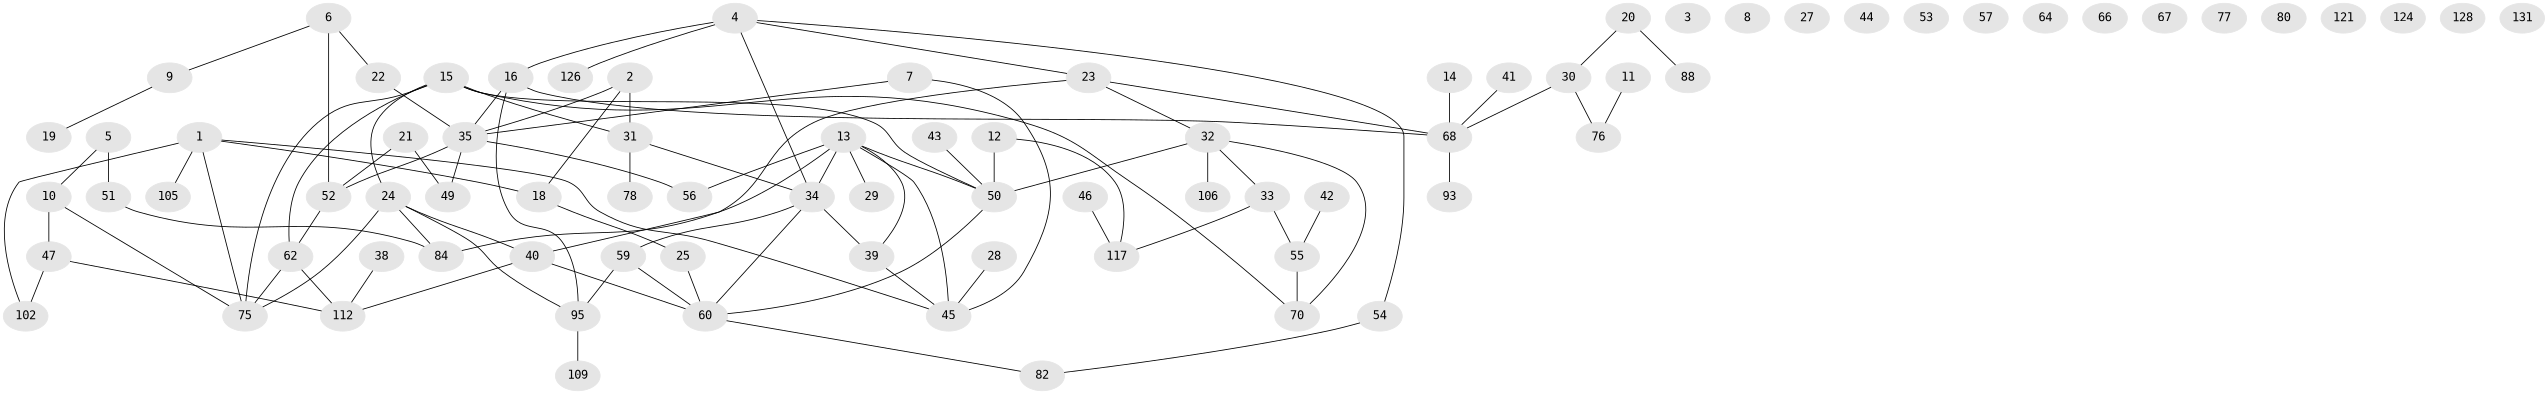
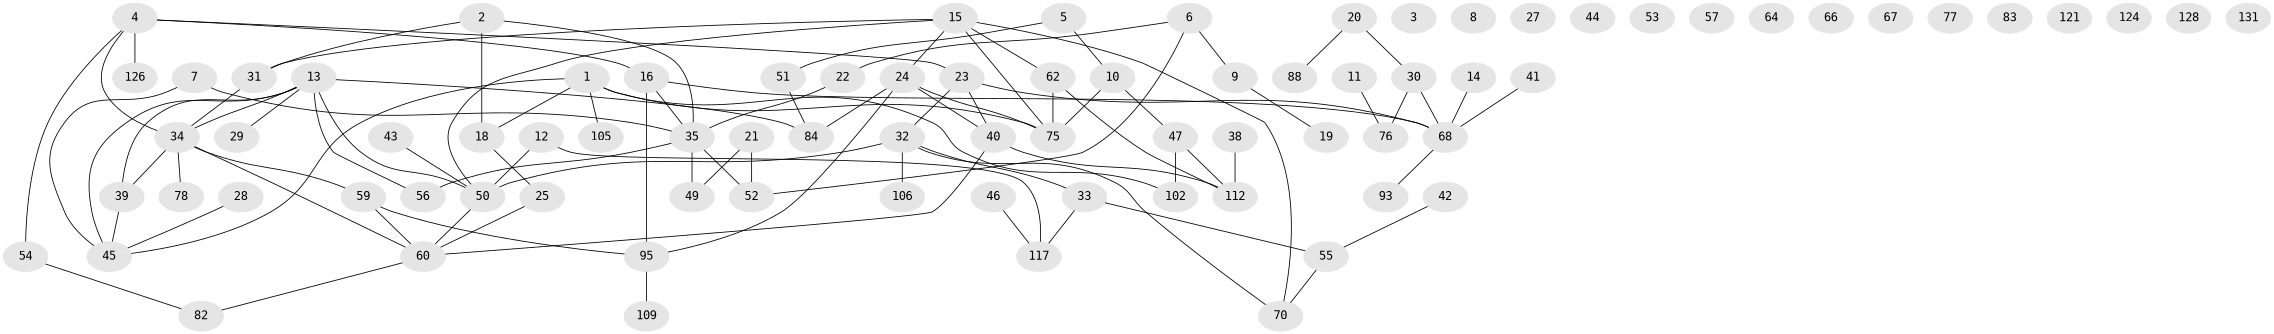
(2284, 18) -> (2010, 18)
(630, 167) -> (179, 167)
(306, 232) -> none
